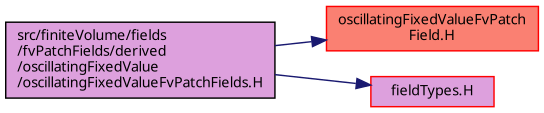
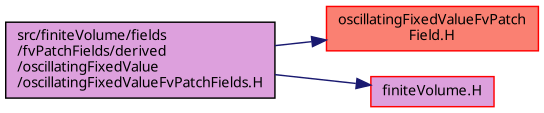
(432, 92) -> (432, 92)
